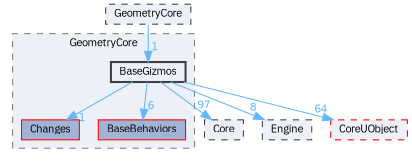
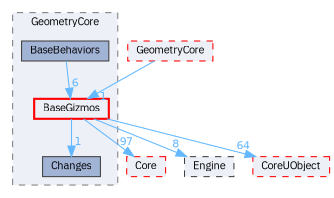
(148, 14) -> (170, 51)
(148, 72) -> (71, 109)
(146, 96) -> (68, 75)
(50, 130) -> (71, 167)
(142, 130) -> (65, 51)
(224, 130) -> (146, 167)
